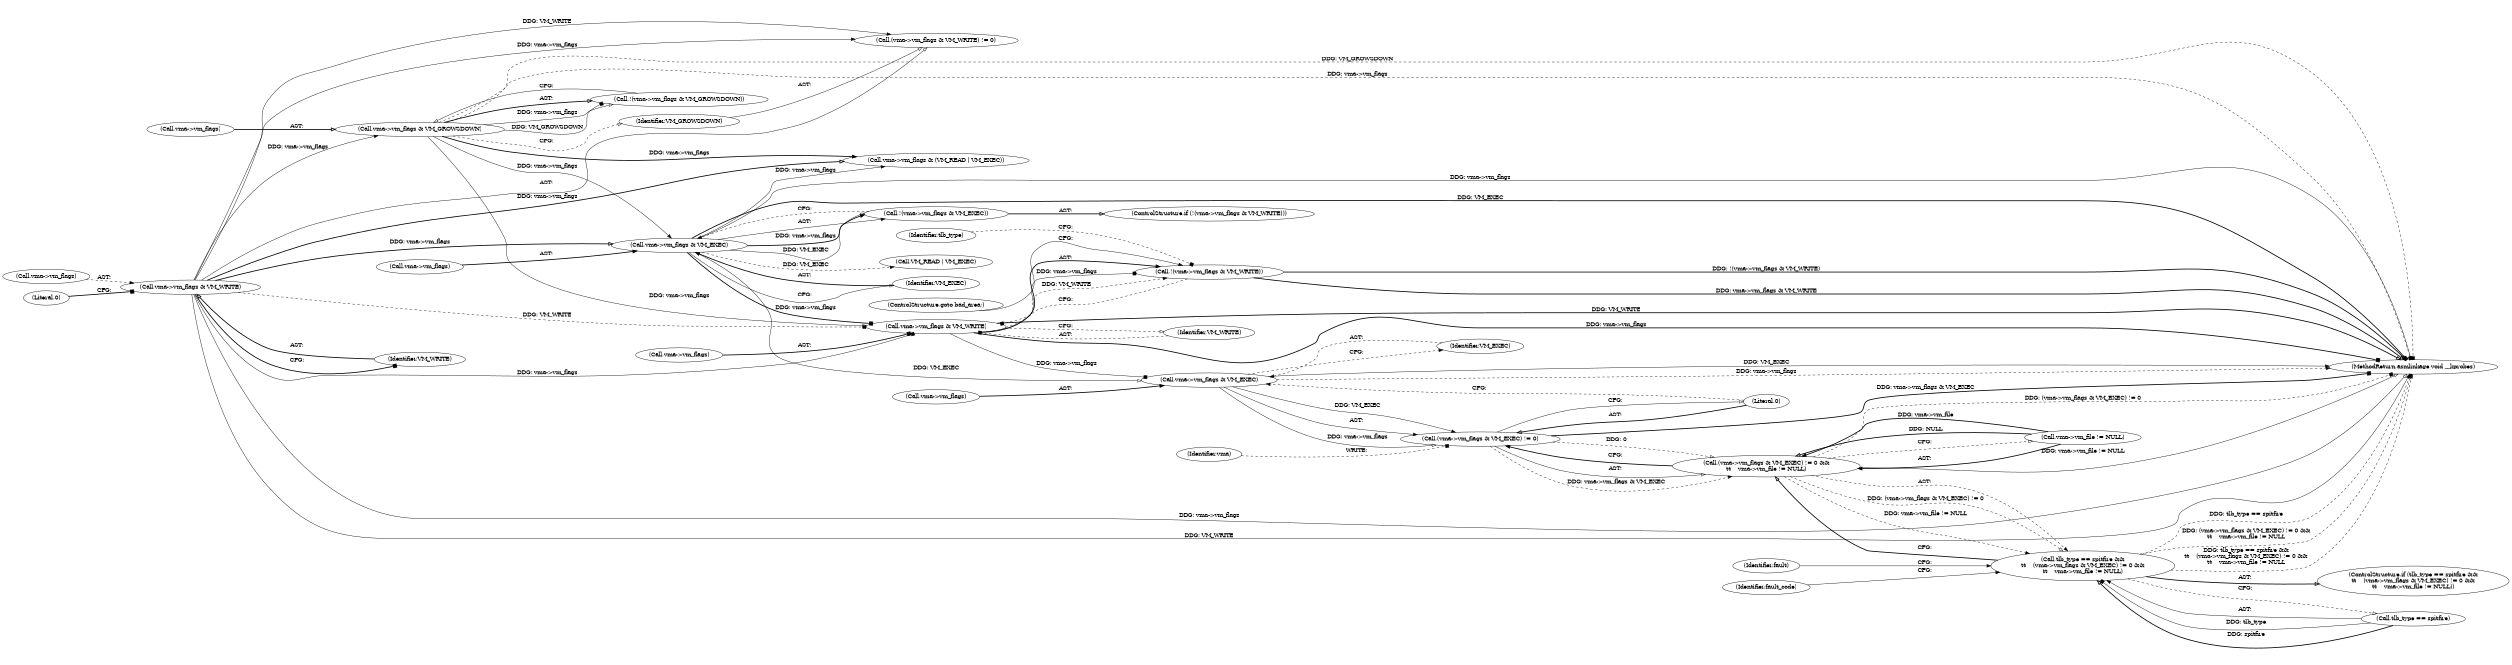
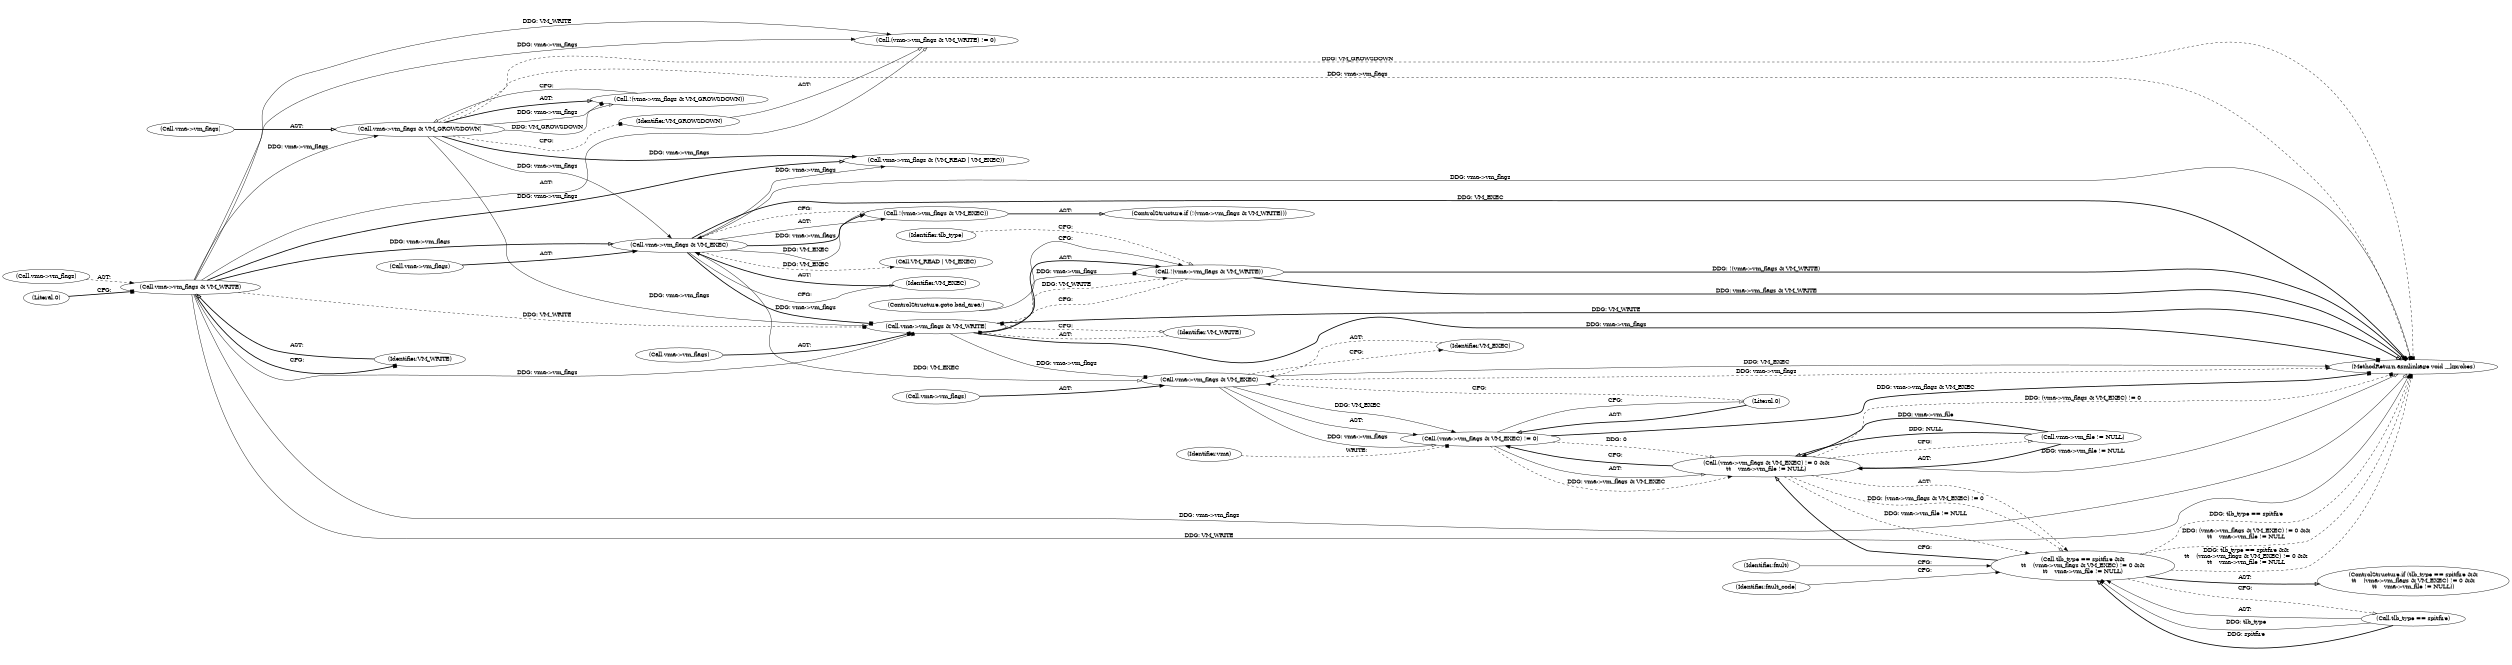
(539, 149) -> (539, 149)
(1082, 233) -> (1082, 233)
